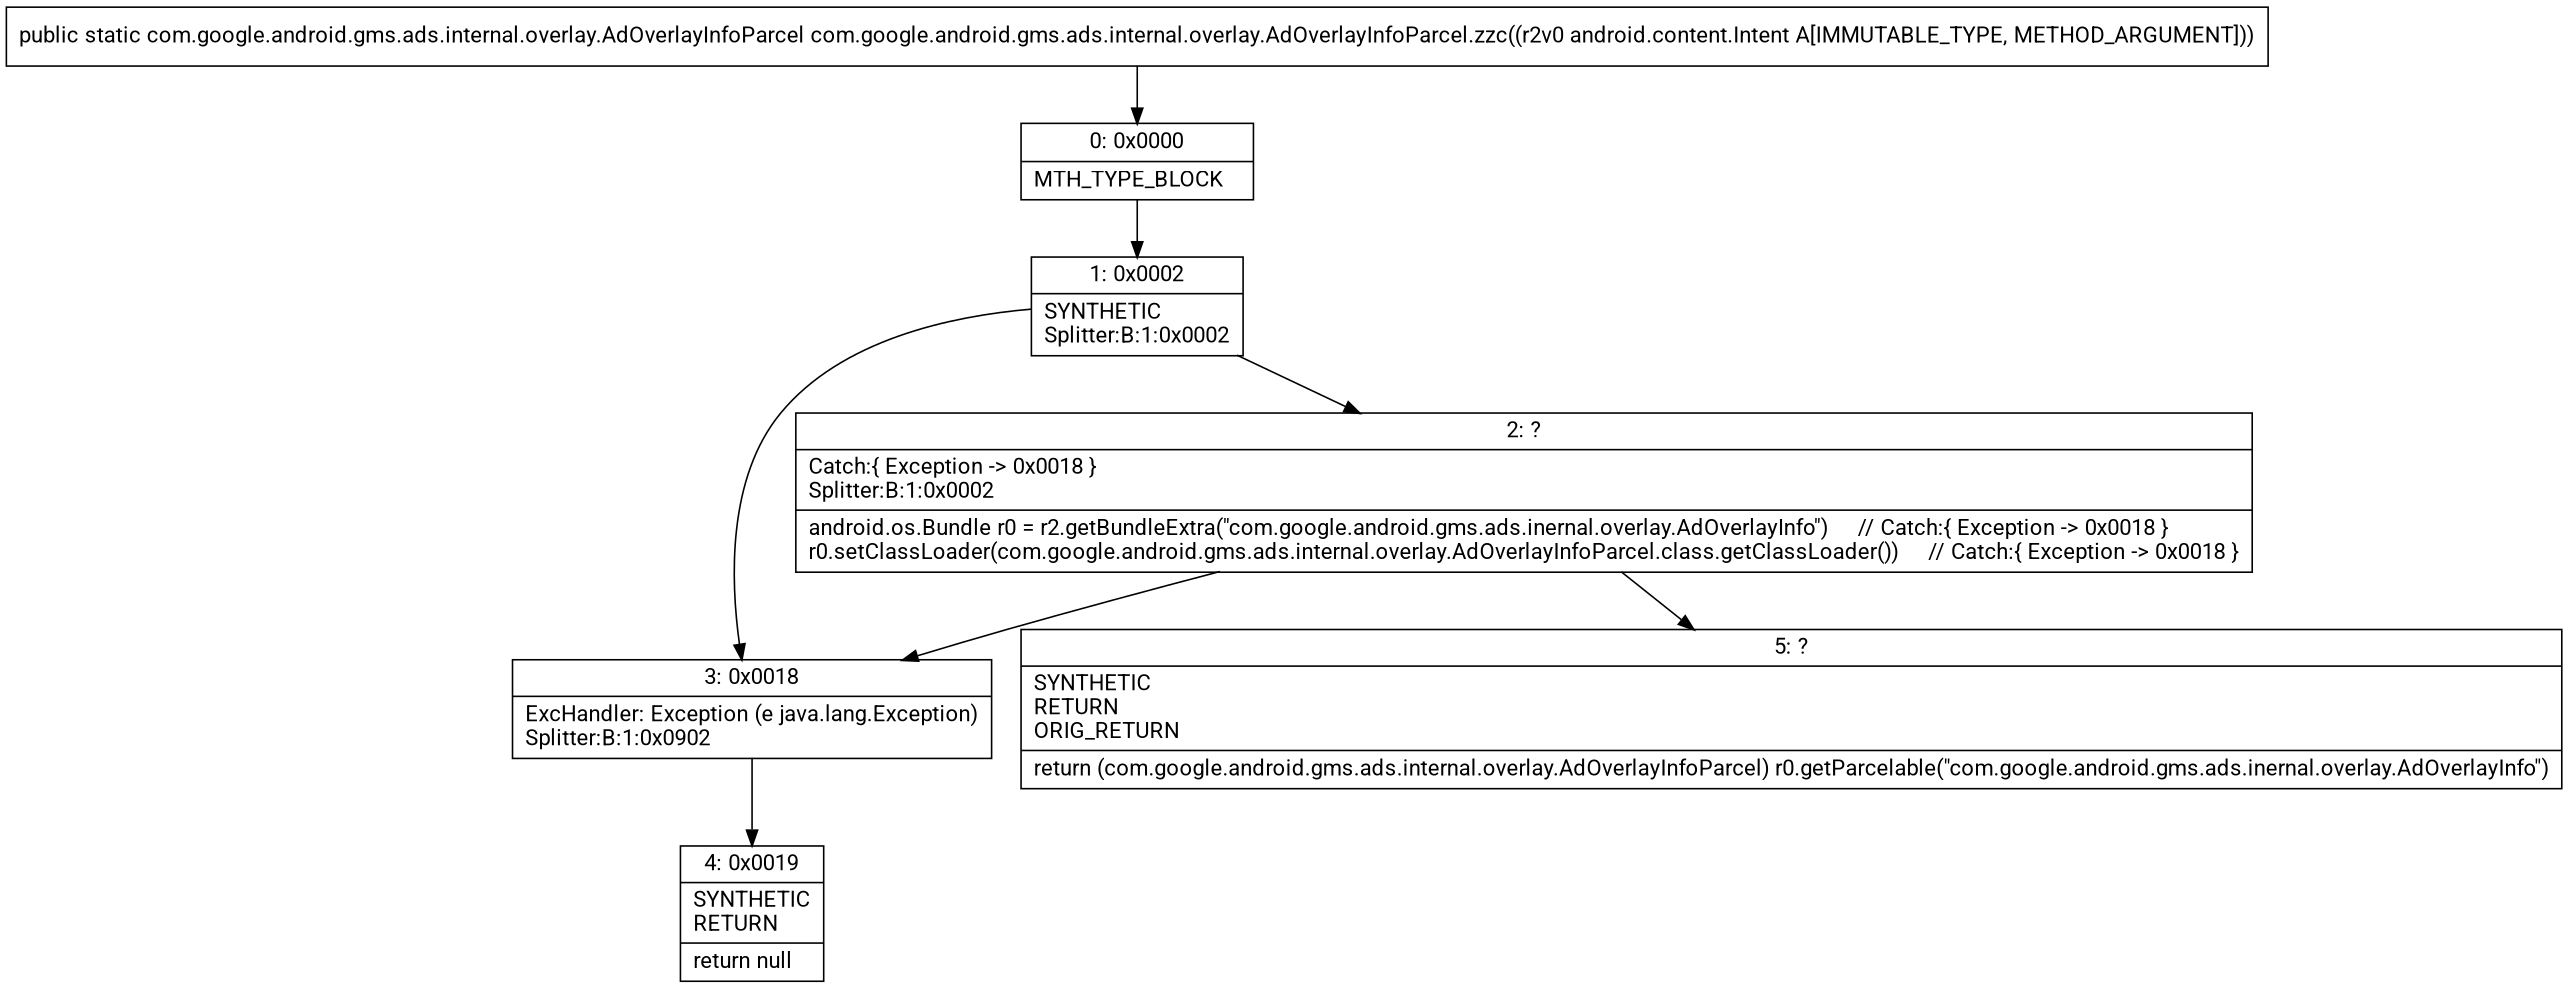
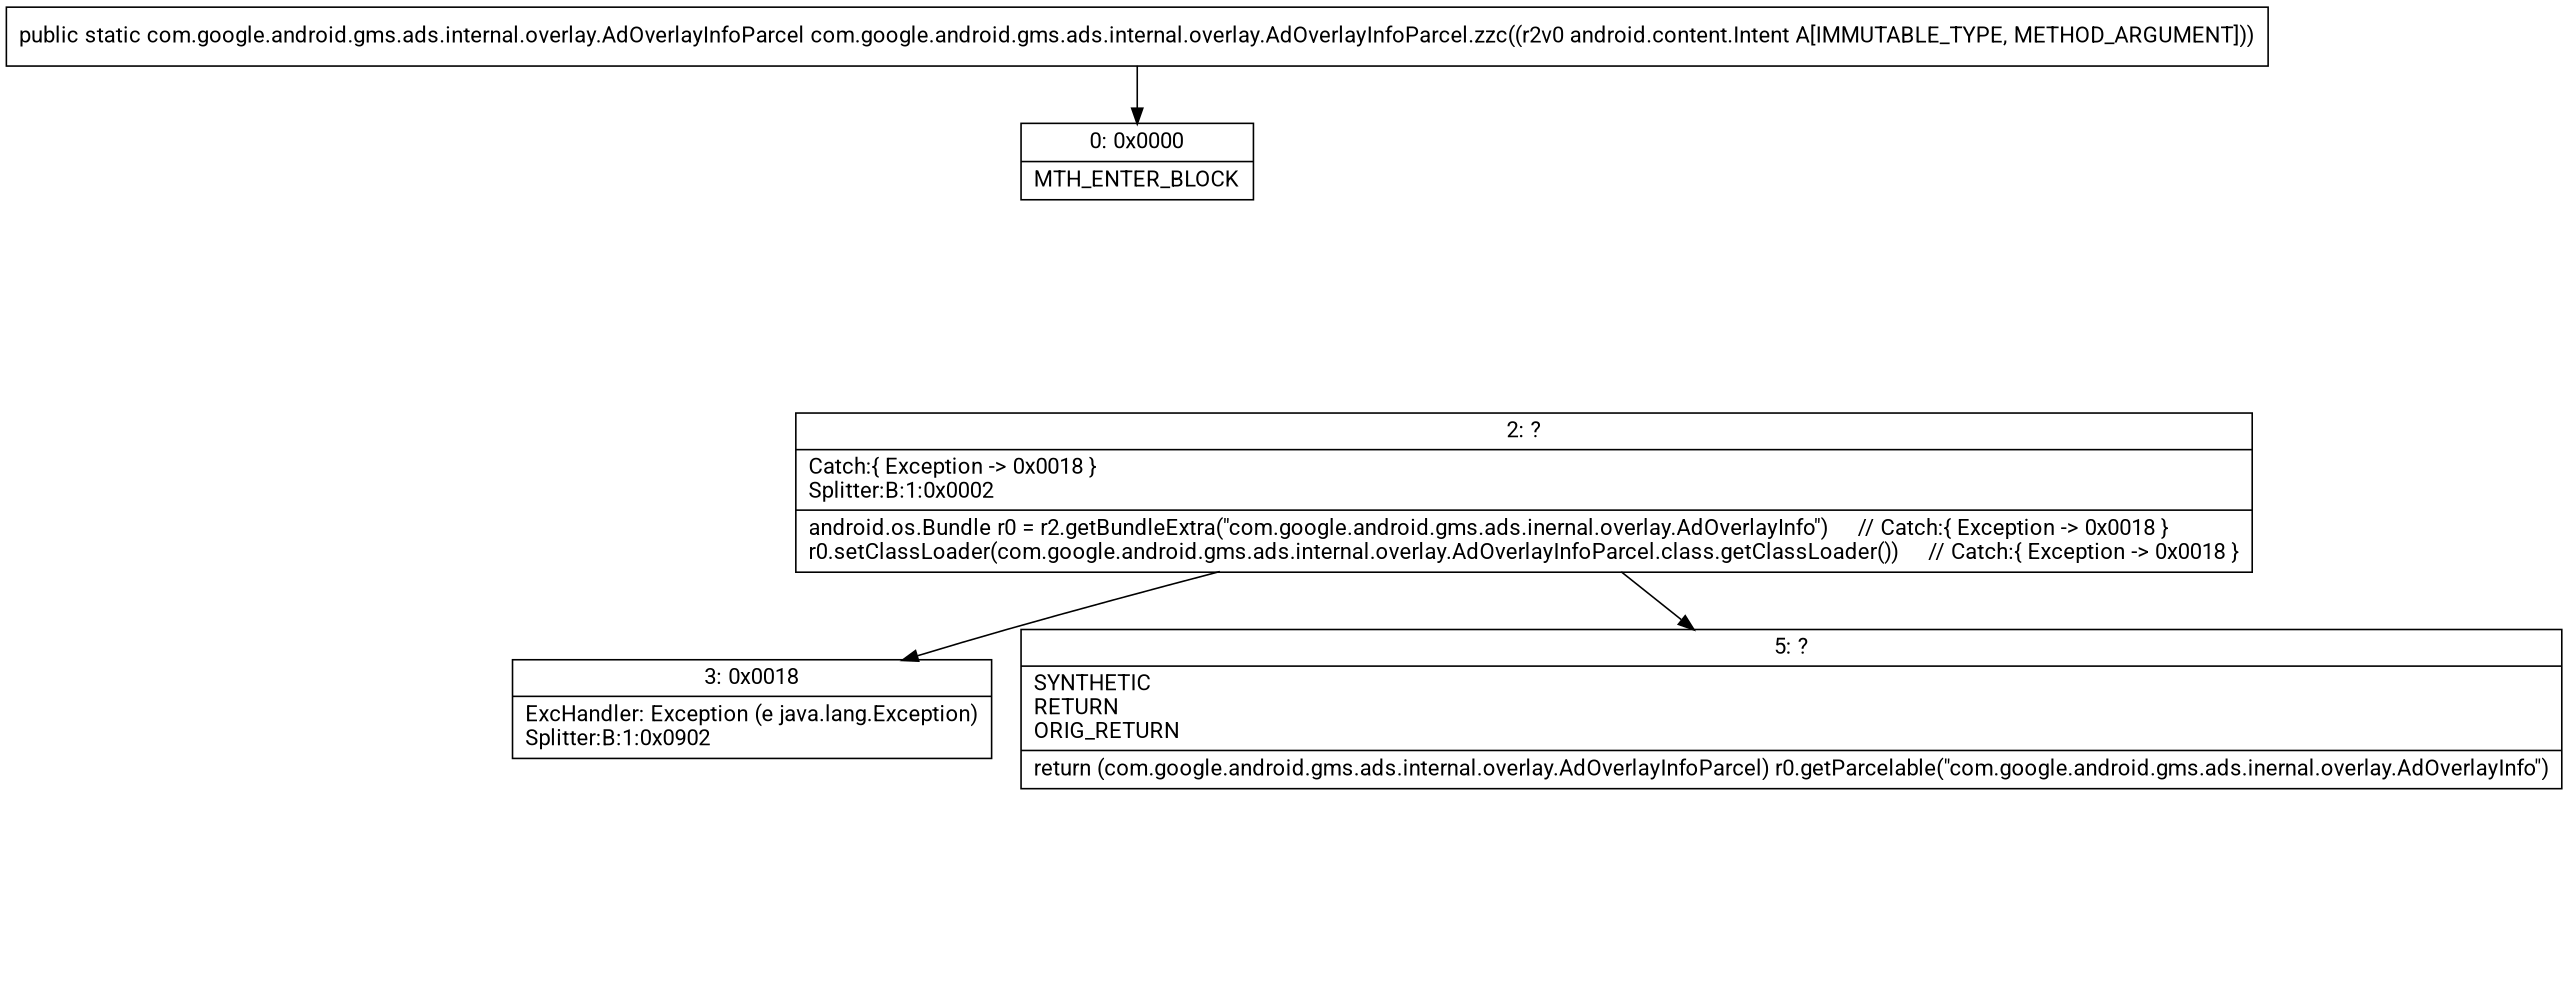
(1129, 180) -> (1137, 180)
(1137, 306) -> none
(752, 914) -> none
